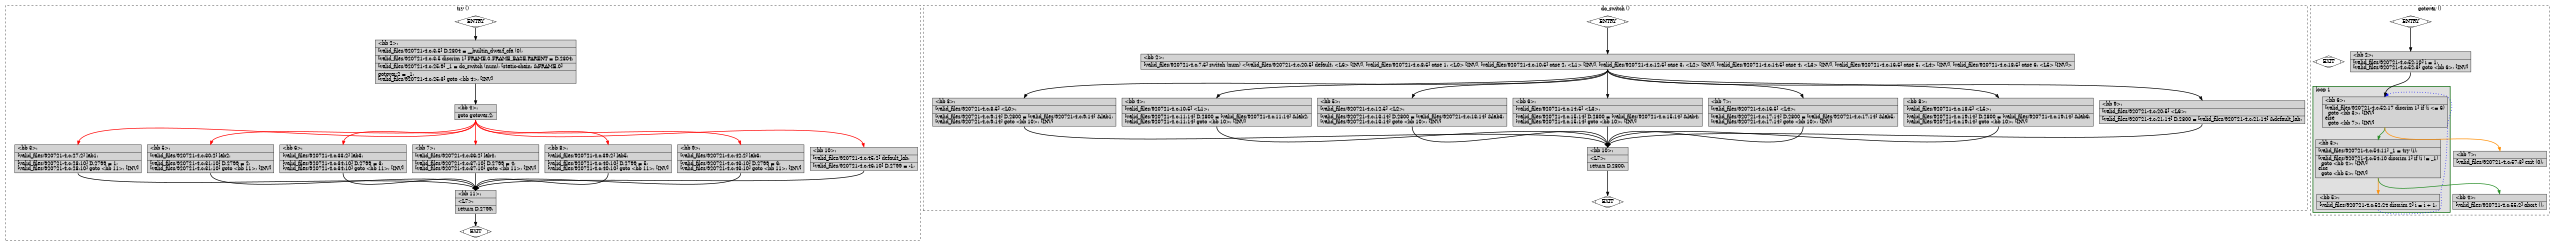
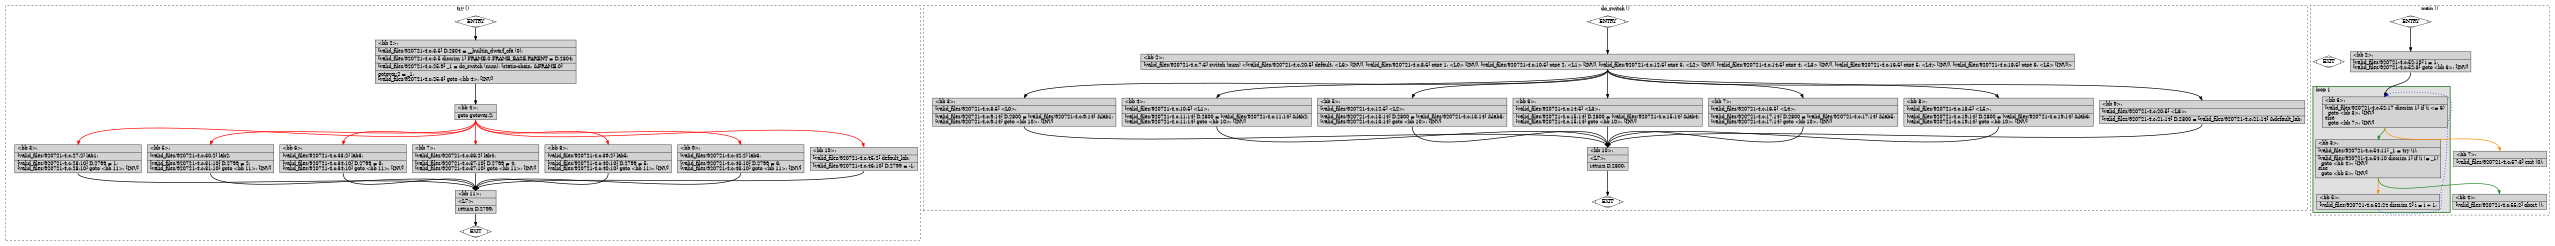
(2430, 9) -> (2430, 9)
